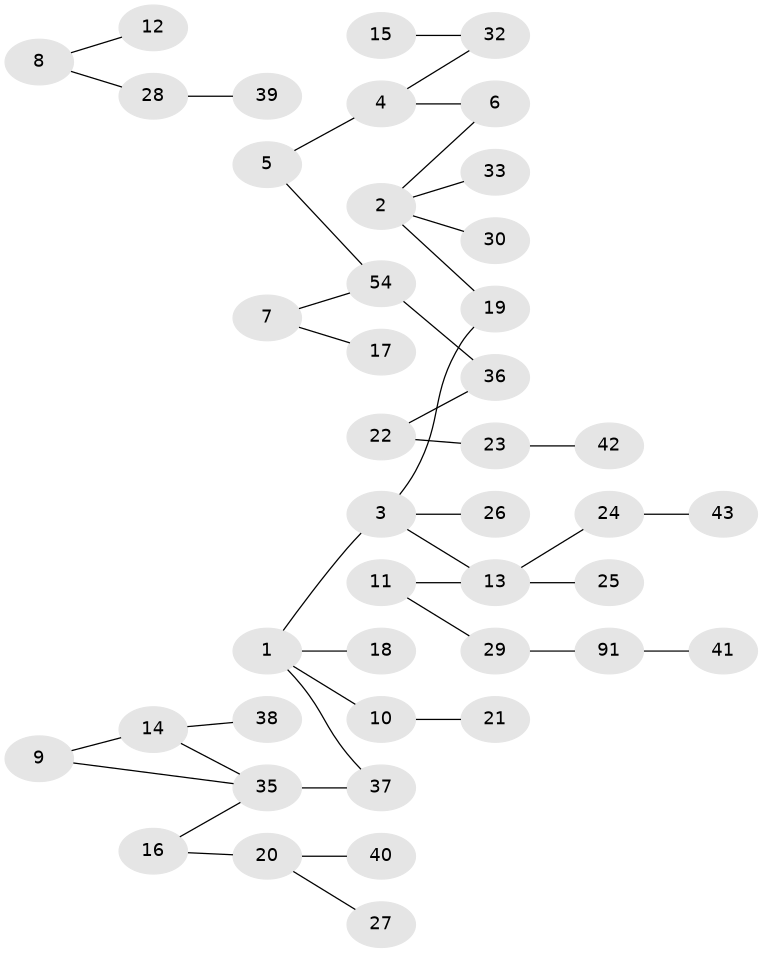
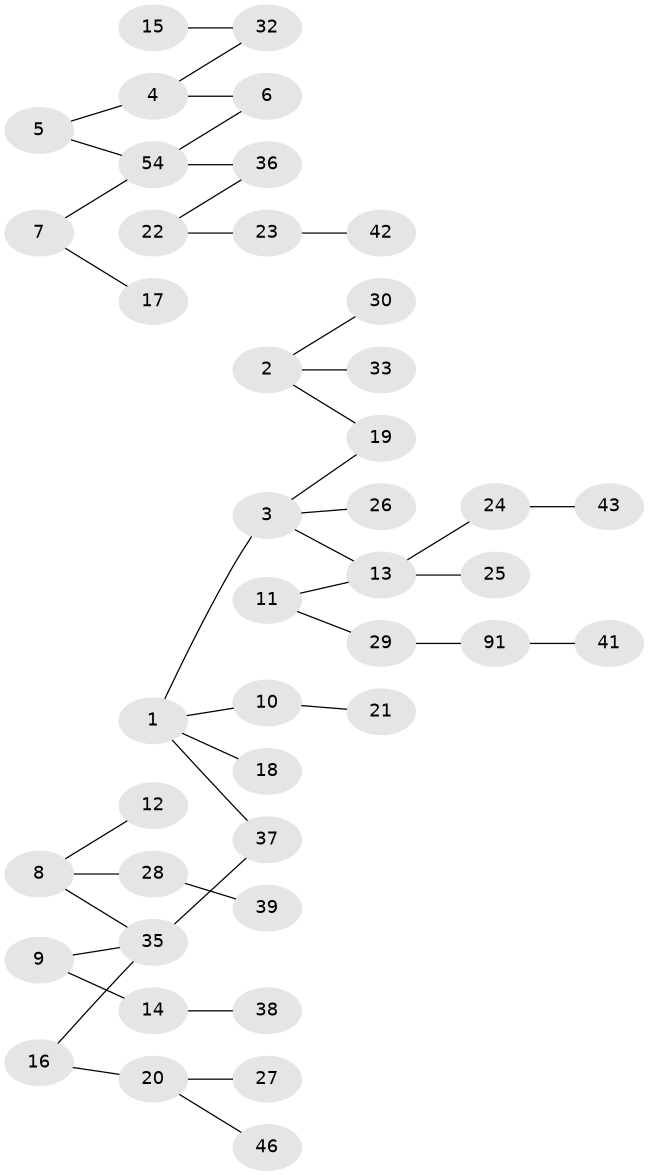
(438, 155) -> (210, 130)
(210, 759) -> (96, 908)
(381, 856) -> (267, 1148)
